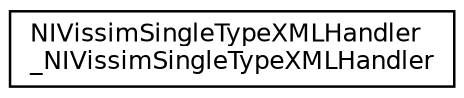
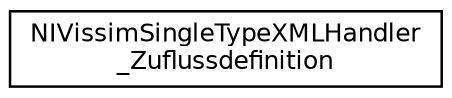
(232, 49) -> (226, 49)
